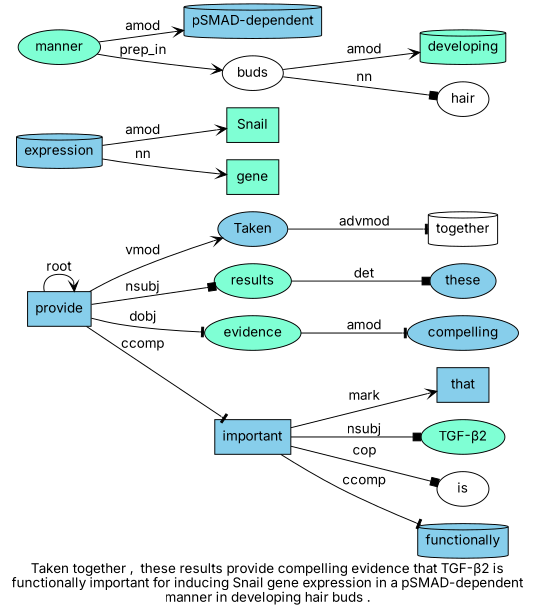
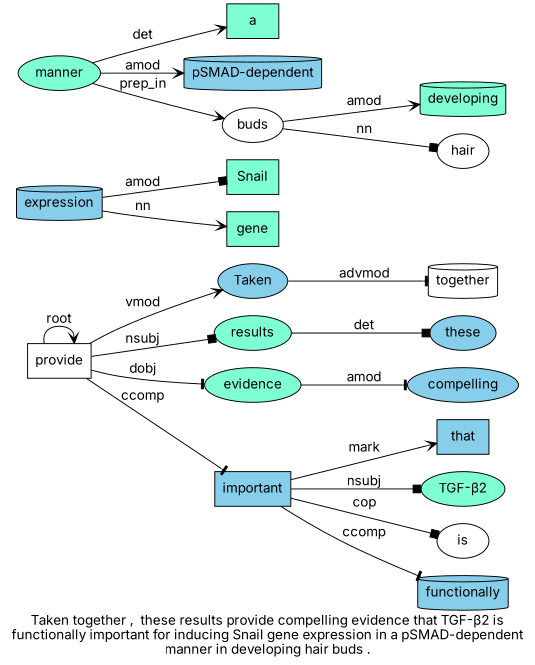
none -> (253, 21)
(160, 138) -> (160, 190)
(59, 309) -> (59, 361)
